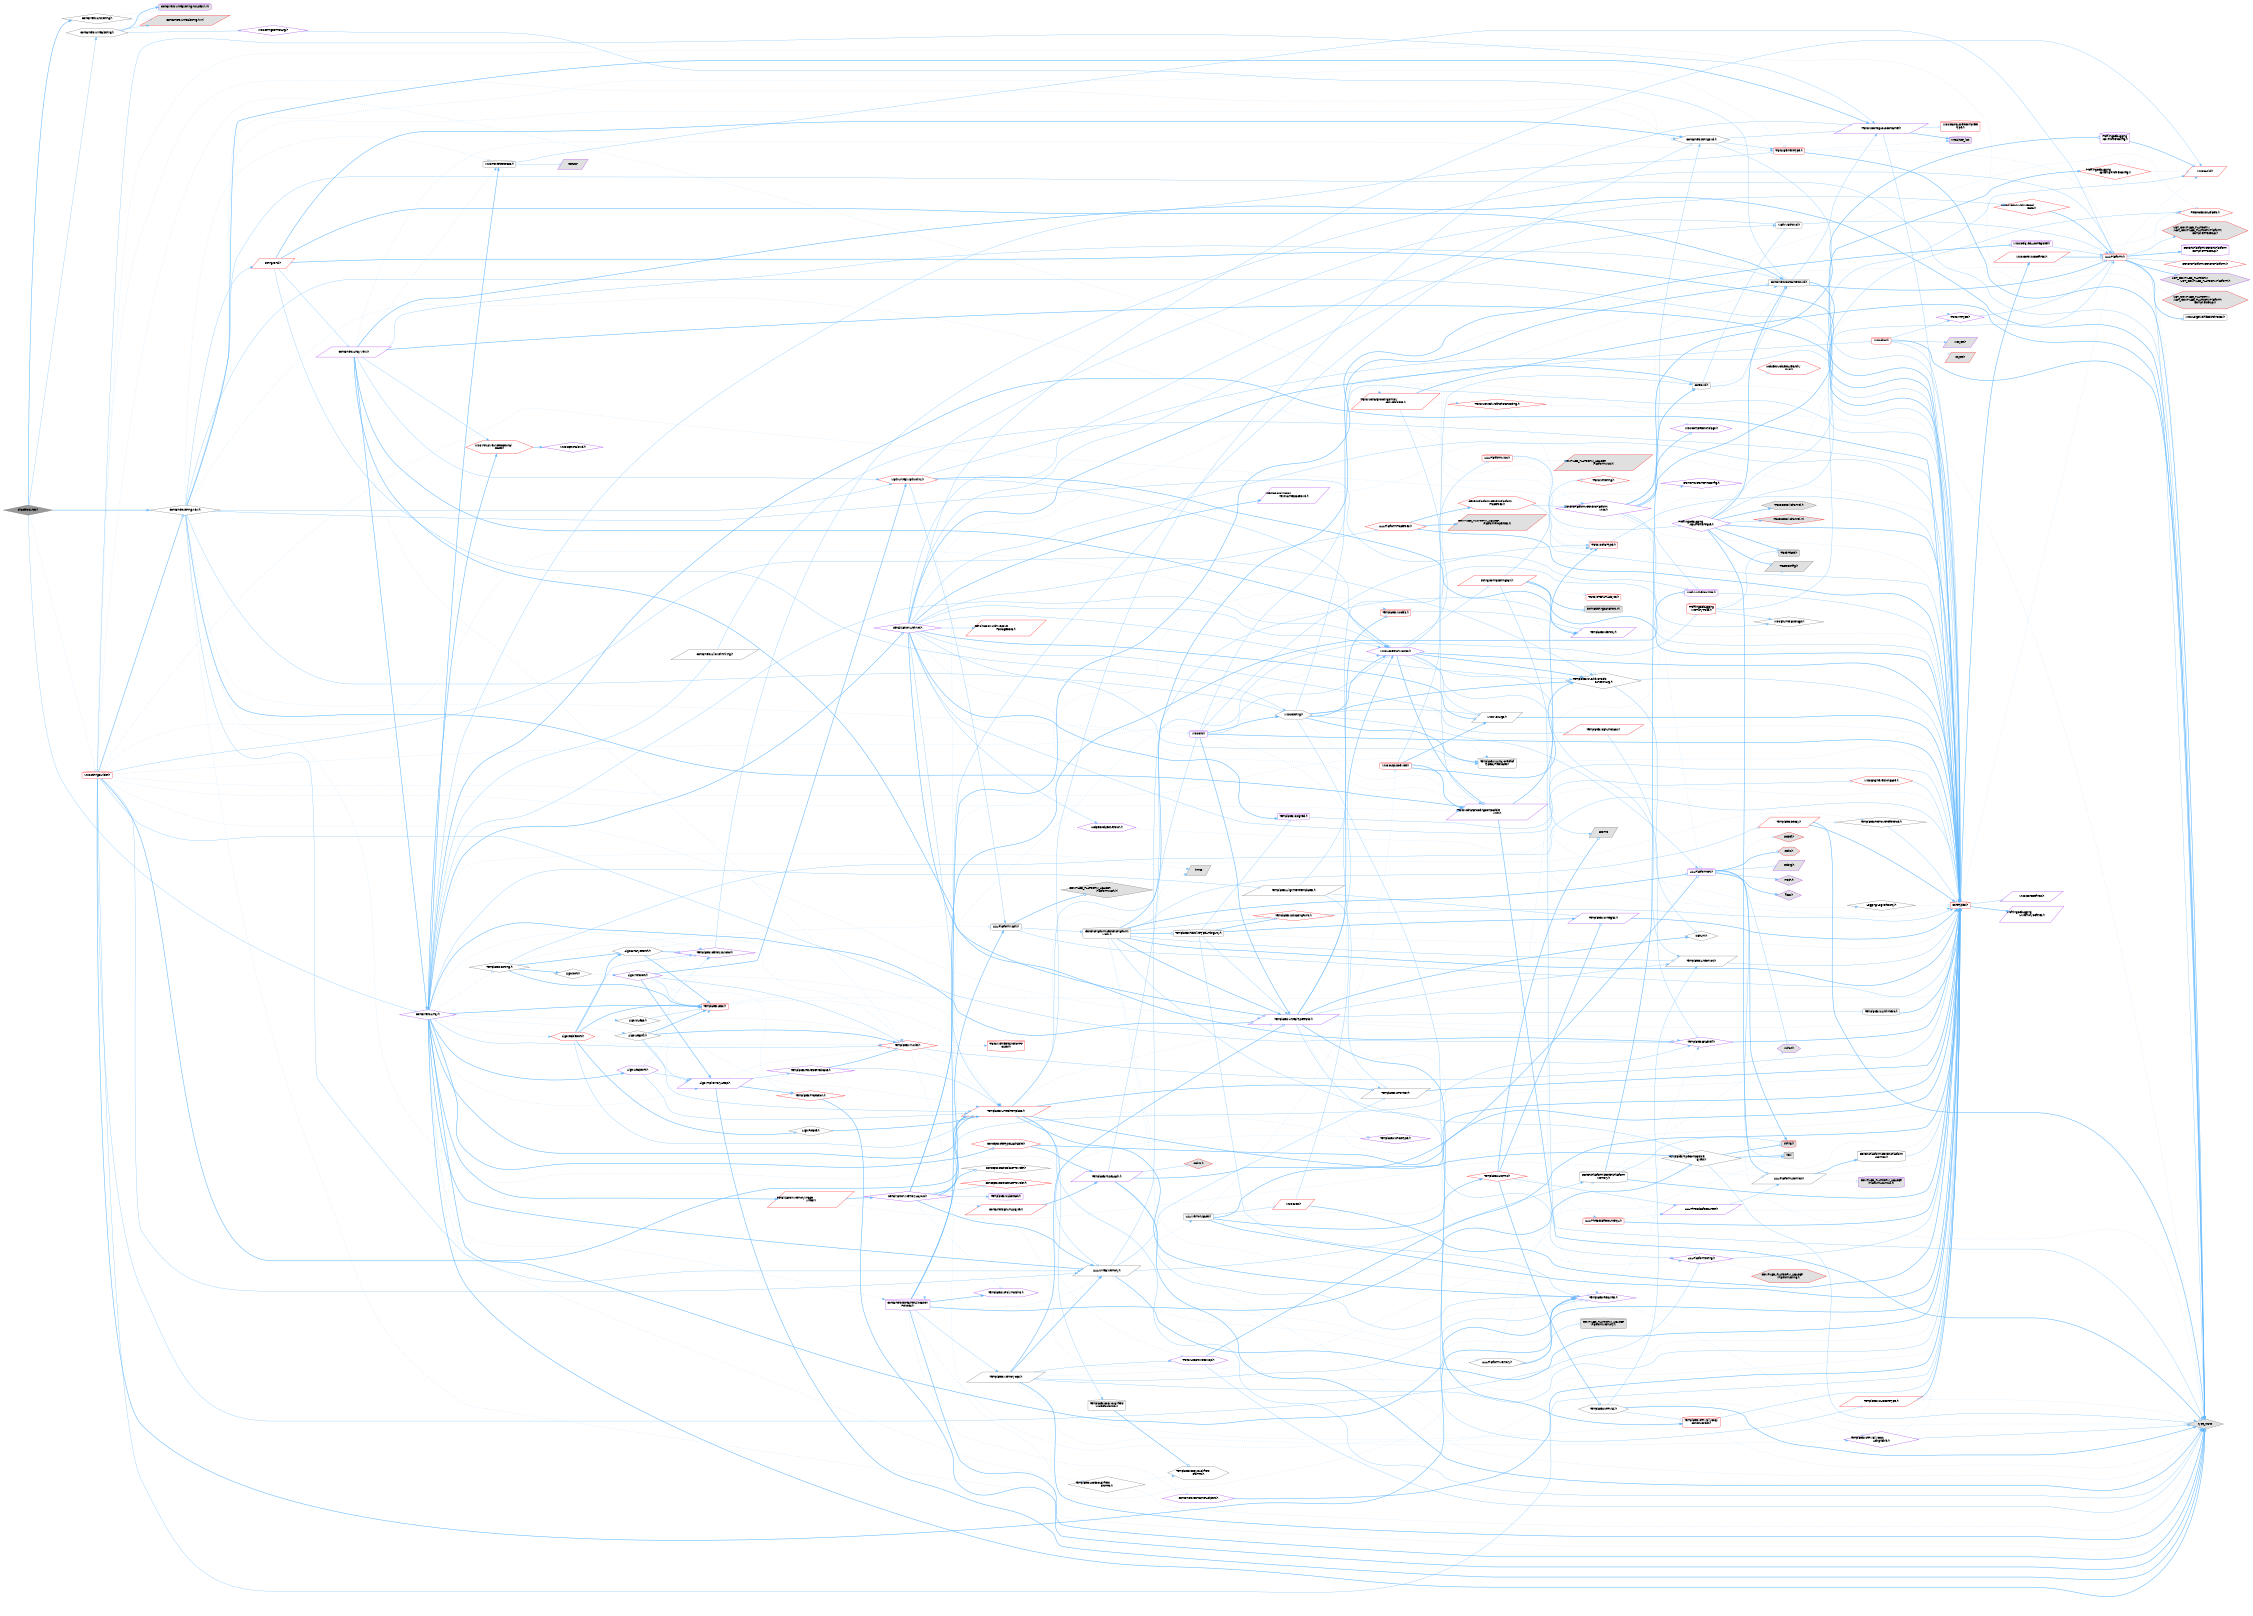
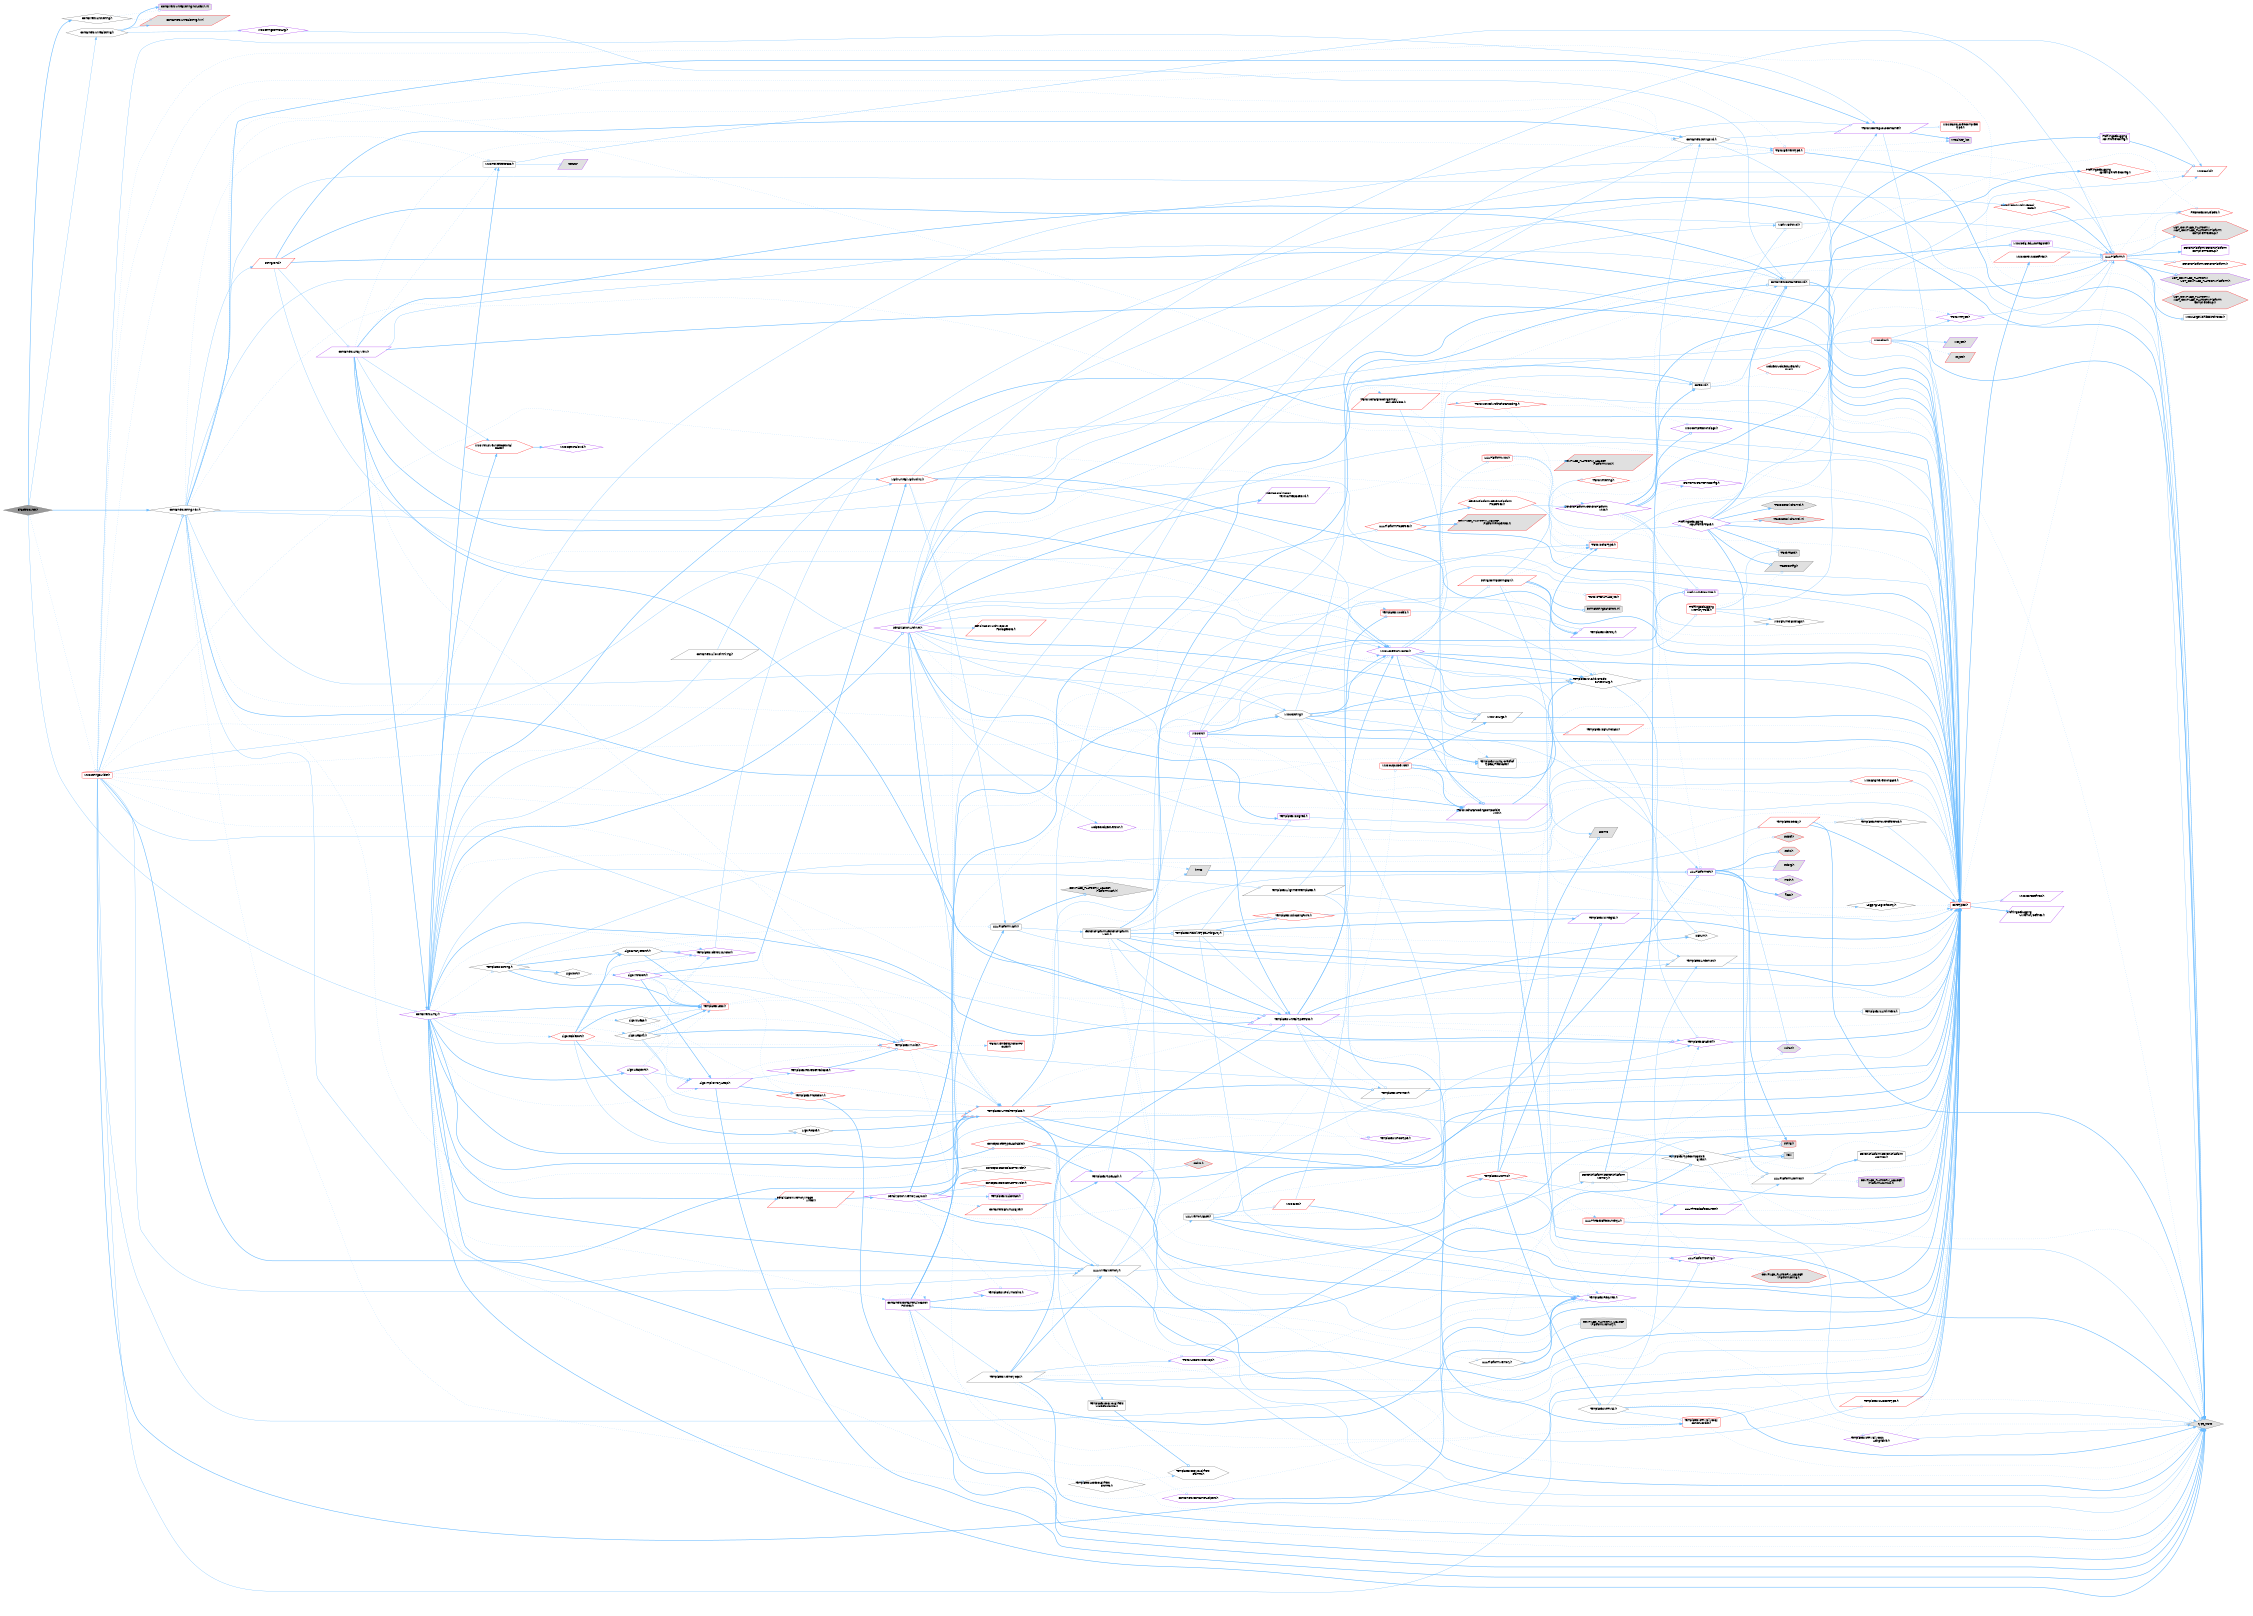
(2152, 376) -> none
(1420, 899) -> (1447, 872)
(1417, 1444) -> none
